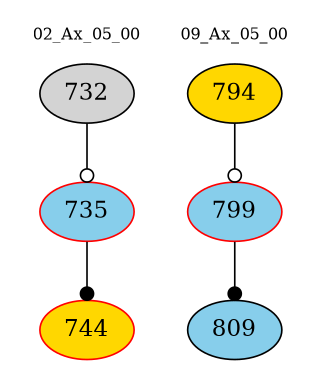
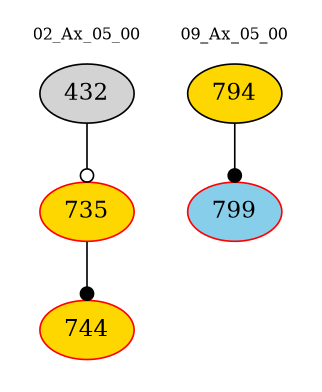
(87, 94) -> (87, 94)
(235, 146) -> (235, 146)
(87, 212) -> (87, 212)
(235, 330) -> none
